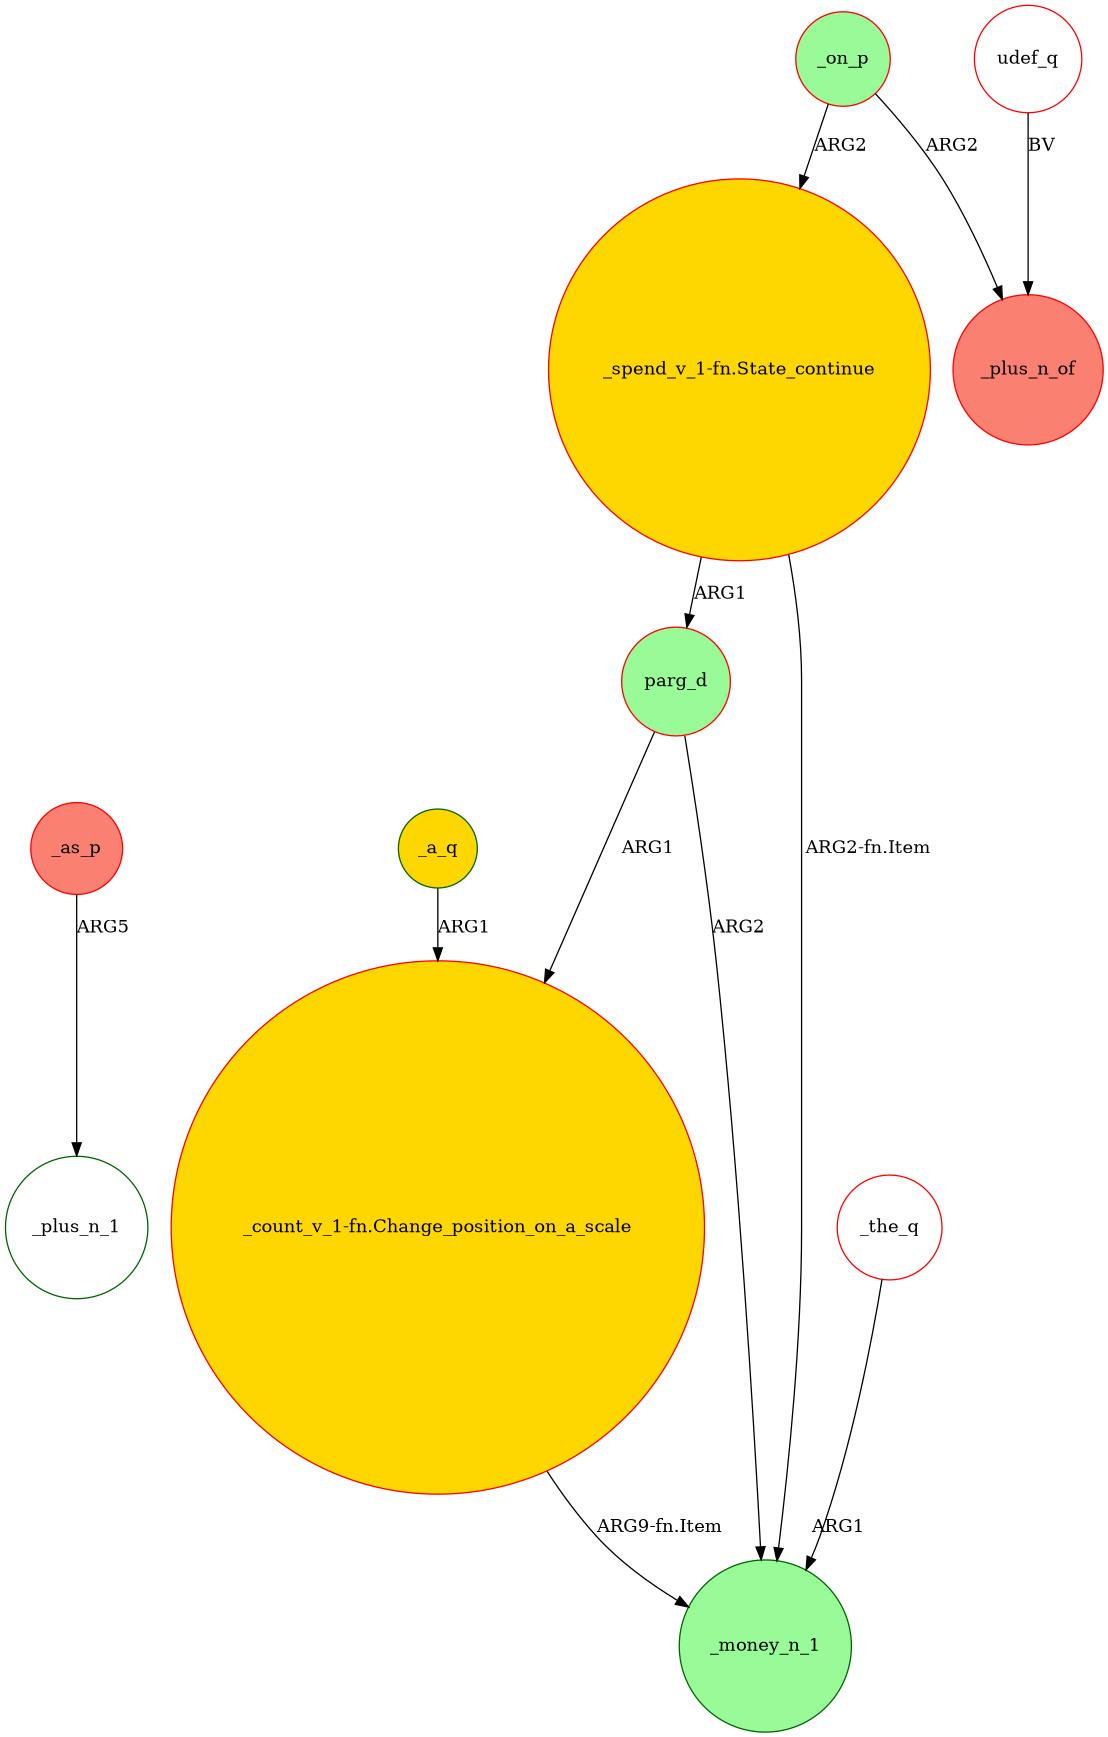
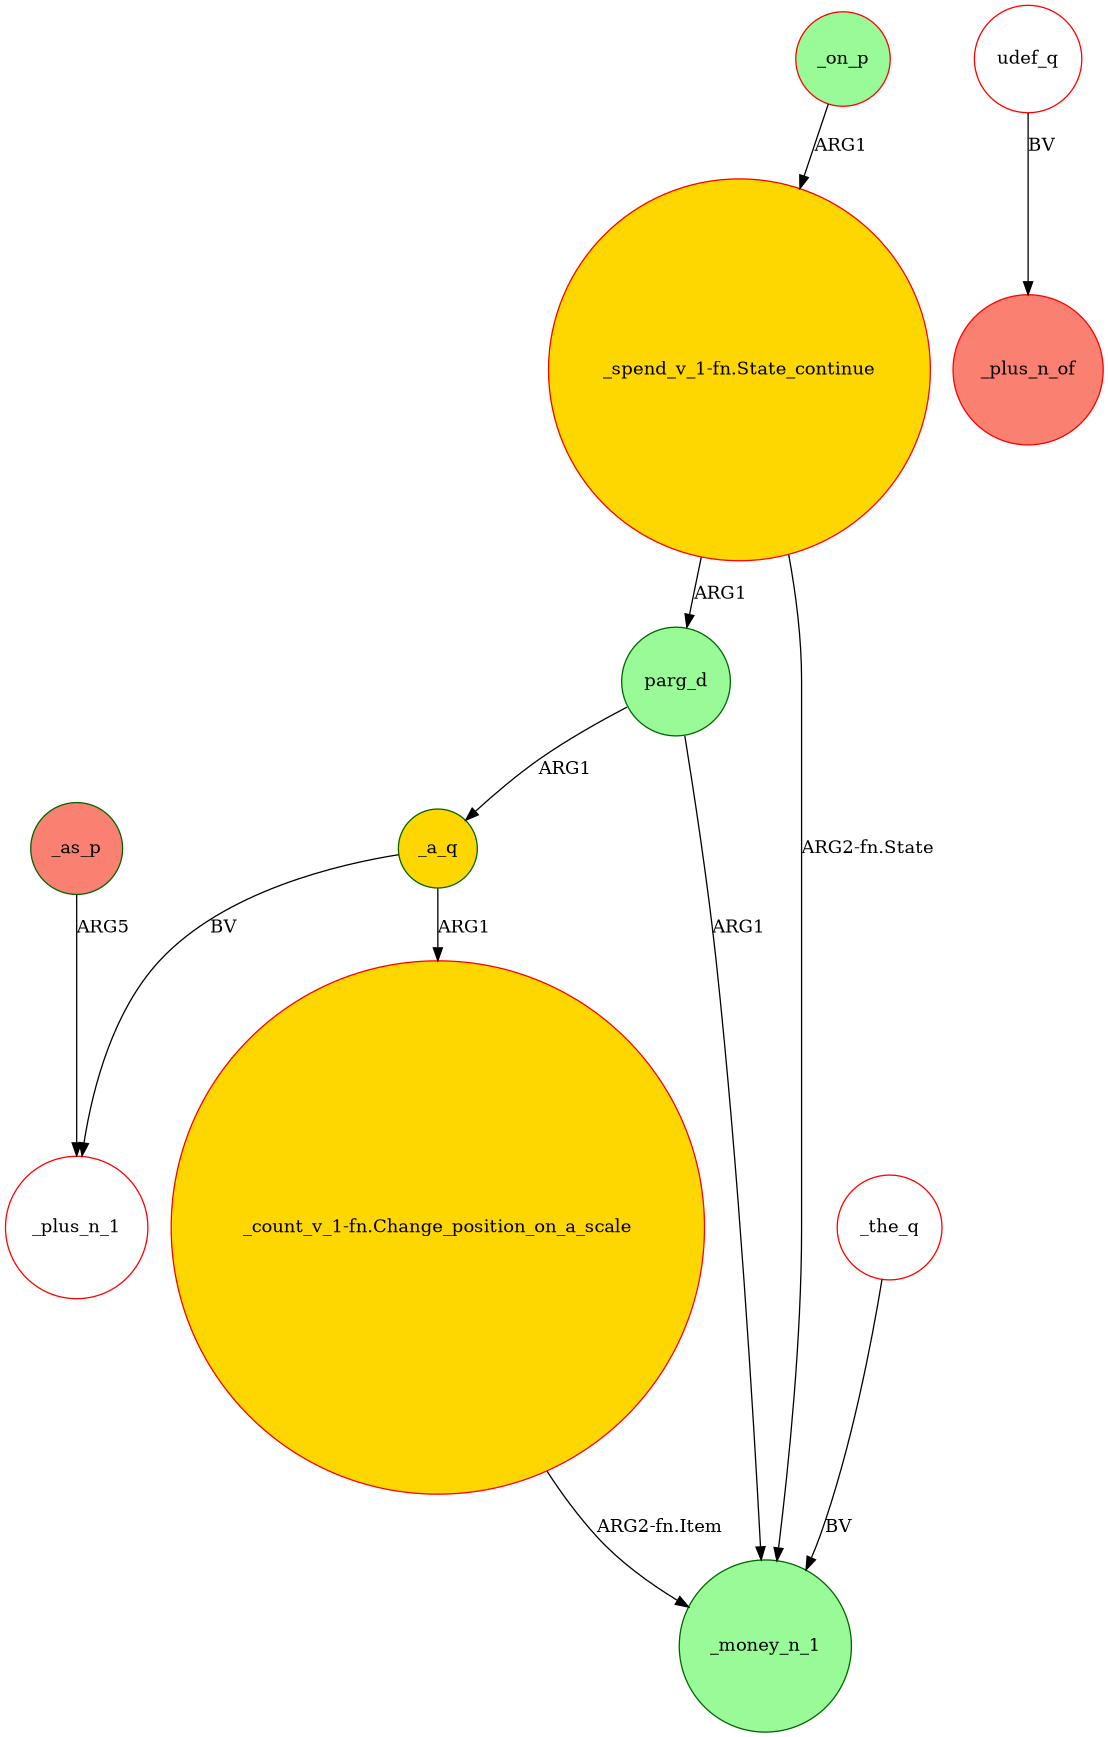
(841, 146) -> (841, 146)
(946, 184) -> none
(676, 682) -> (676, 682)
(77, 848) -> (77, 848)
(868, 848) -> (868, 848)
(602, 851) -> (547, 754)
(739, 928) -> (739, 928)
none -> (184, 938)
(77, 1227) -> (77, 1227)
(660, 1527) -> (660, 1527)
(838, 1527) -> (838, 1527)
